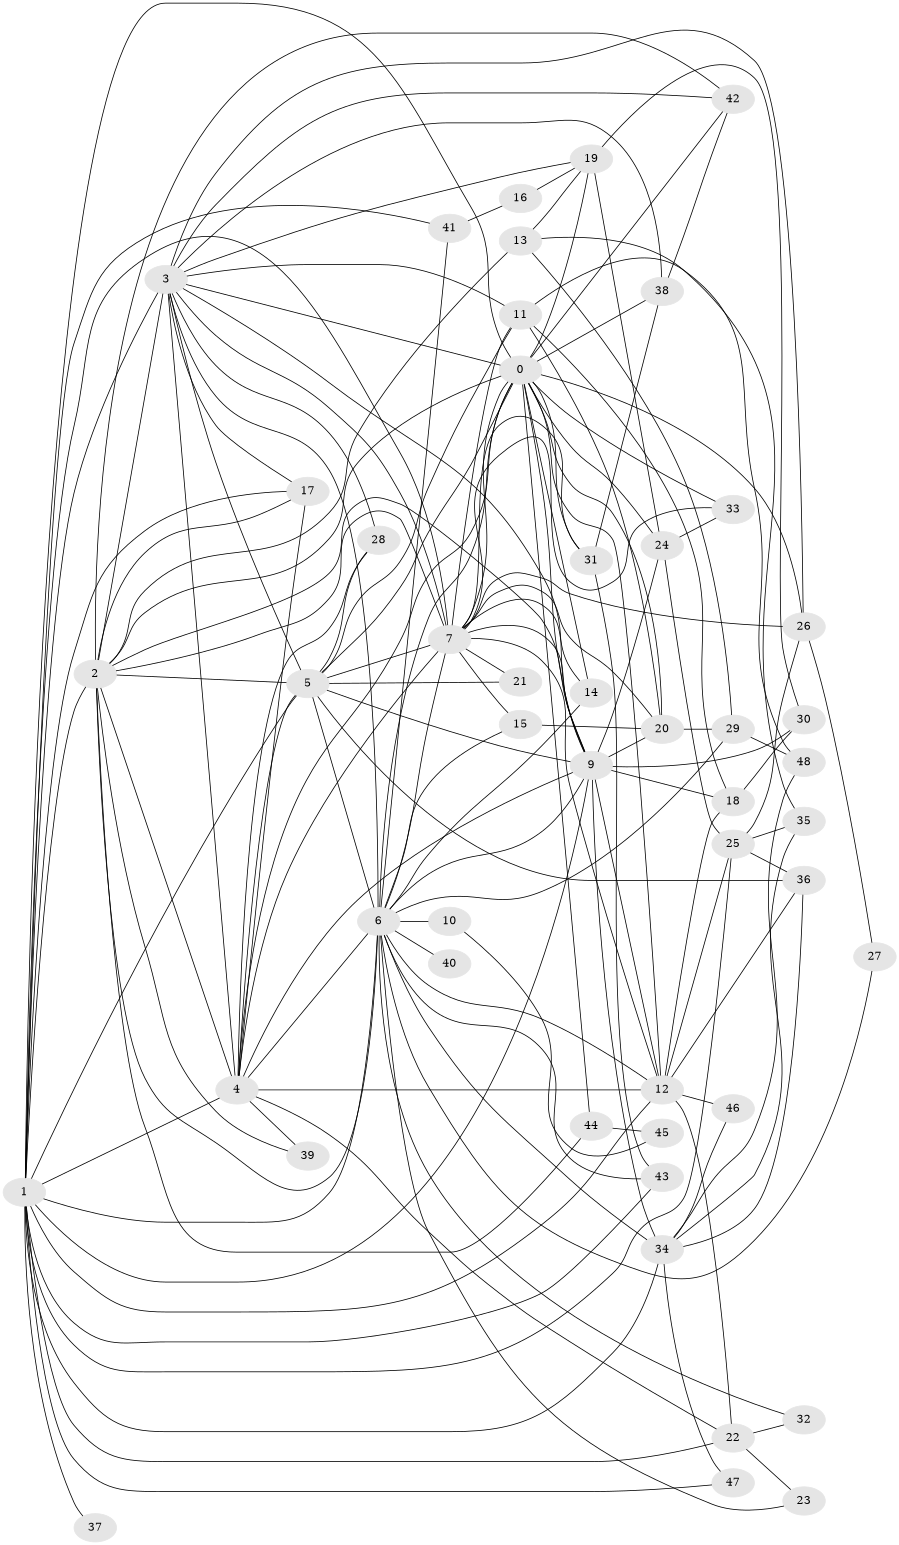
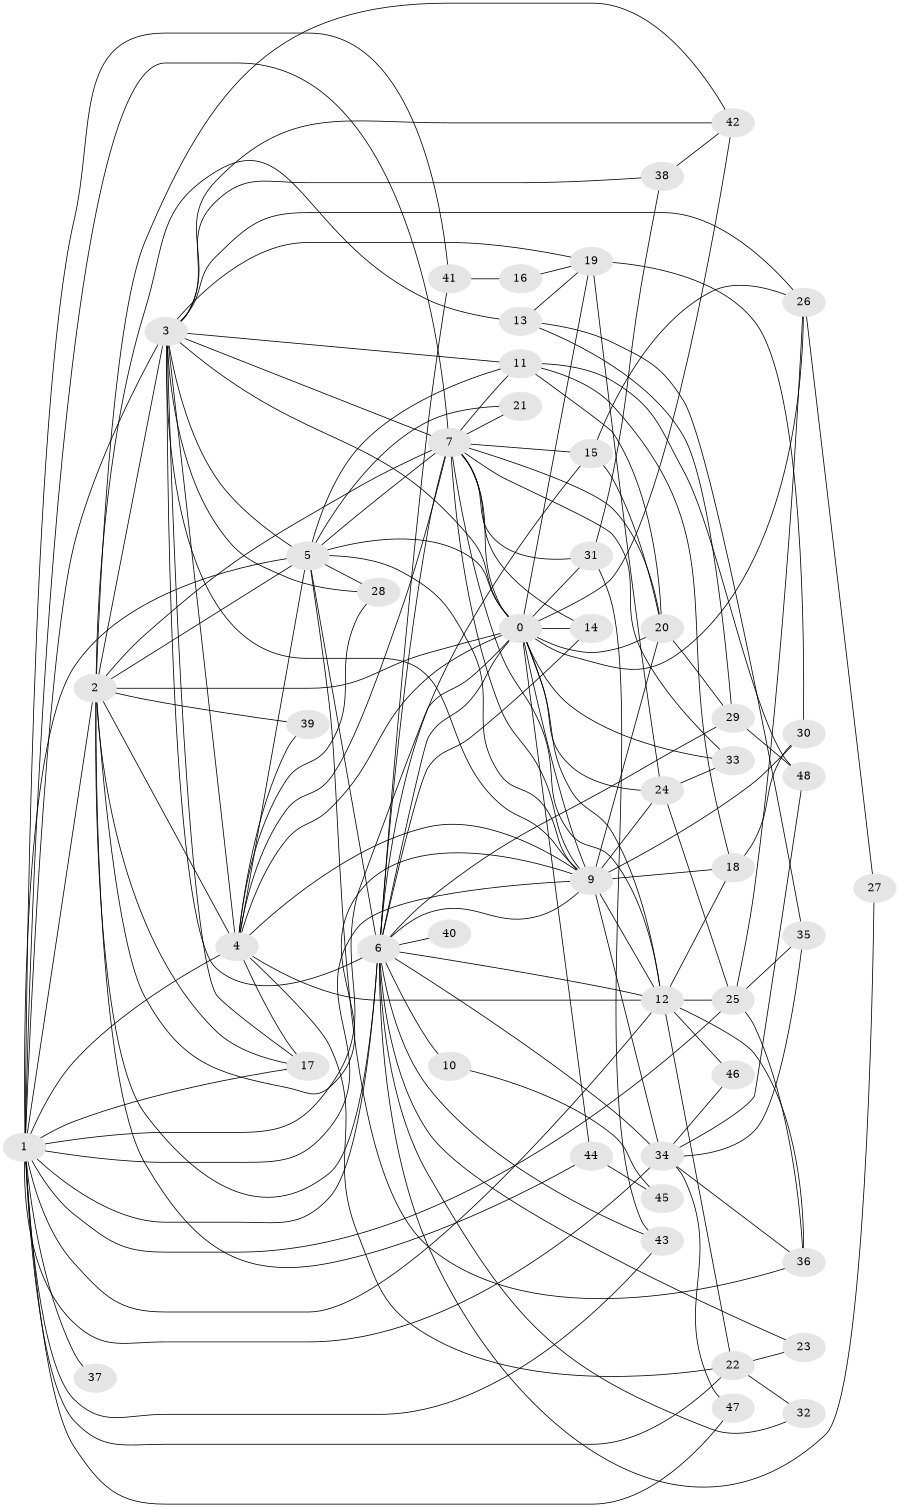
(589, 332) -> none
(607, 604) -> (666, 326)
(308, 1006) -> none
